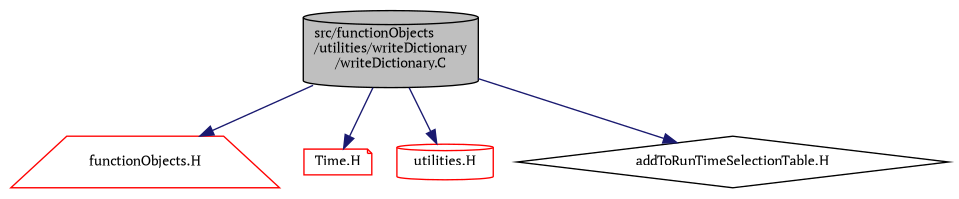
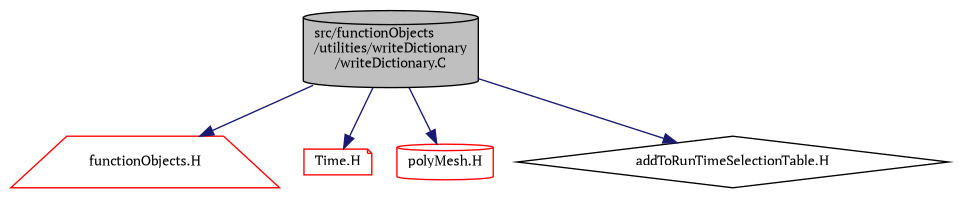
(445, 162) -> (445, 162)
